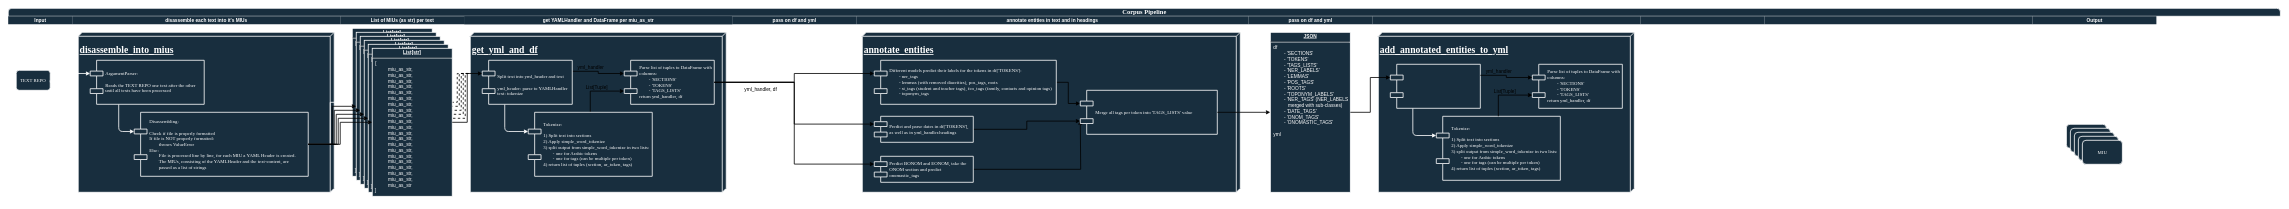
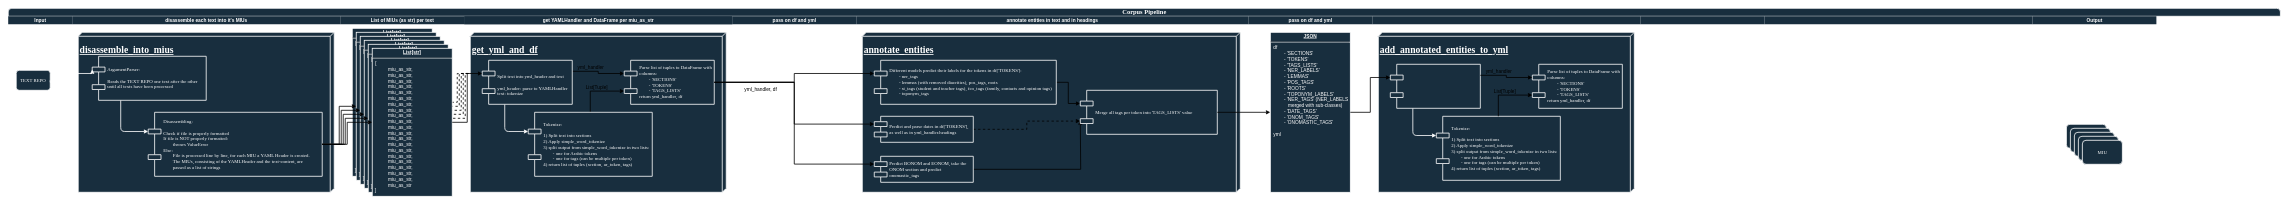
(147, 82) -> (149, 78)
(1027, 125) -> (1027, 125)
(221, 144) -> (235, 144)
